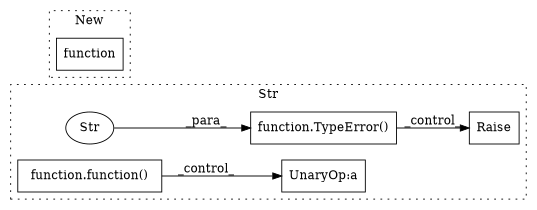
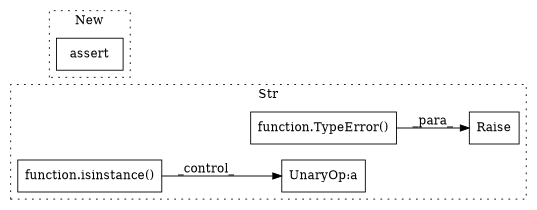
(90, 54) -> (90, 54)
(433, 121) -> (433, 121)
(90, 128) -> none
(90, 176) -> (90, 176)
